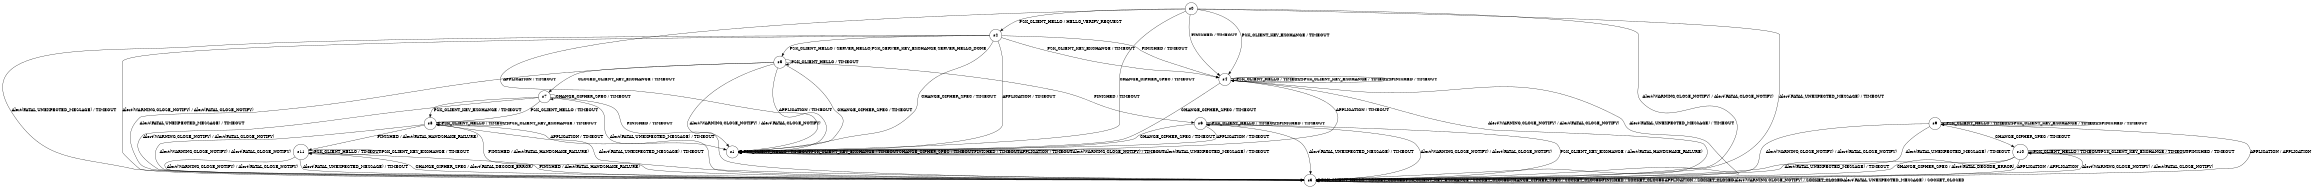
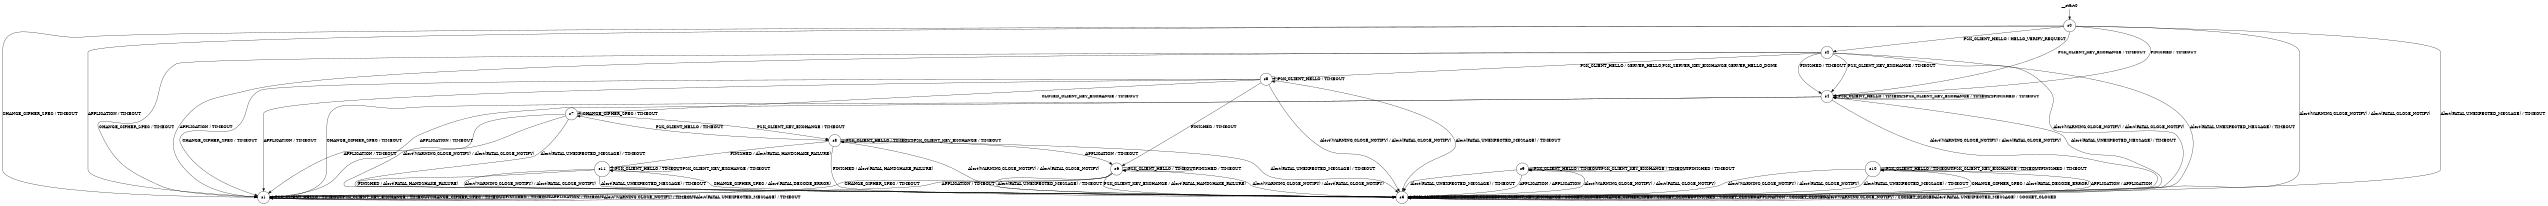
none -> (2070, 6)
(650, 124) -> (370, 154)
(1977, 133) -> none
(579, 143) -> (1010, 146)
